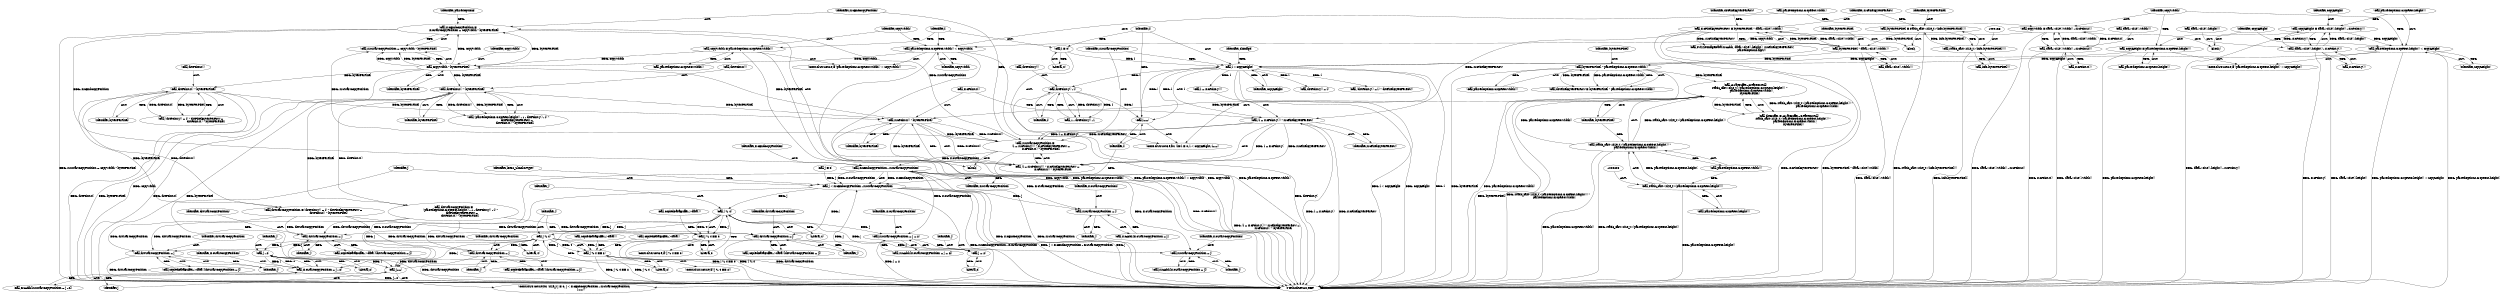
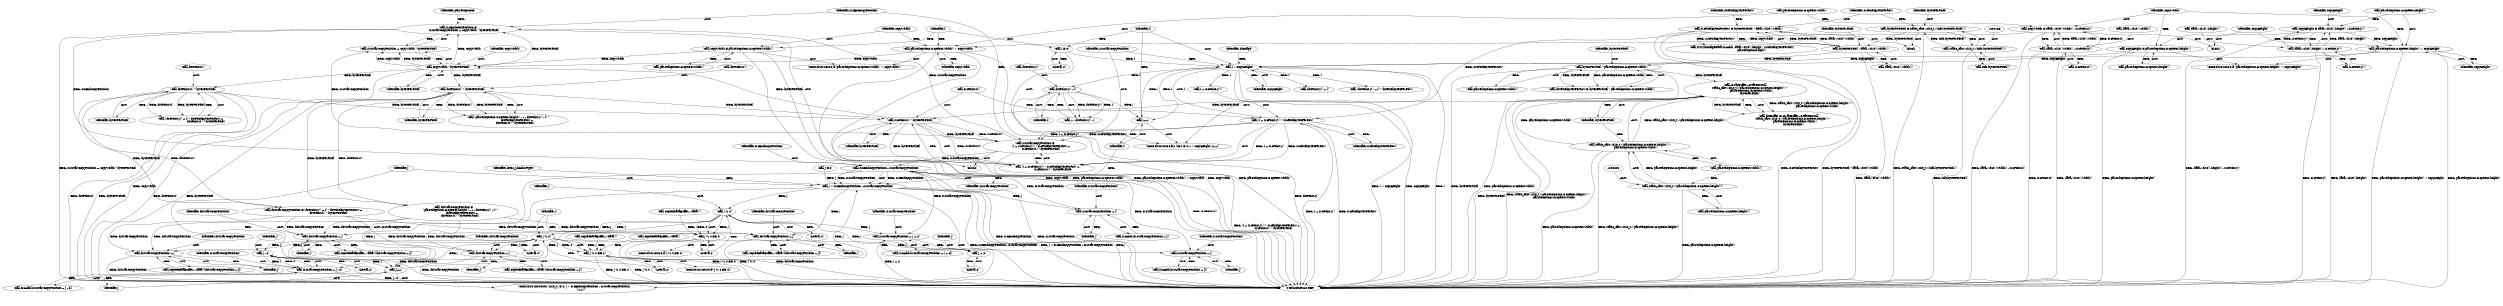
(392, 227) -> (392, 227)
